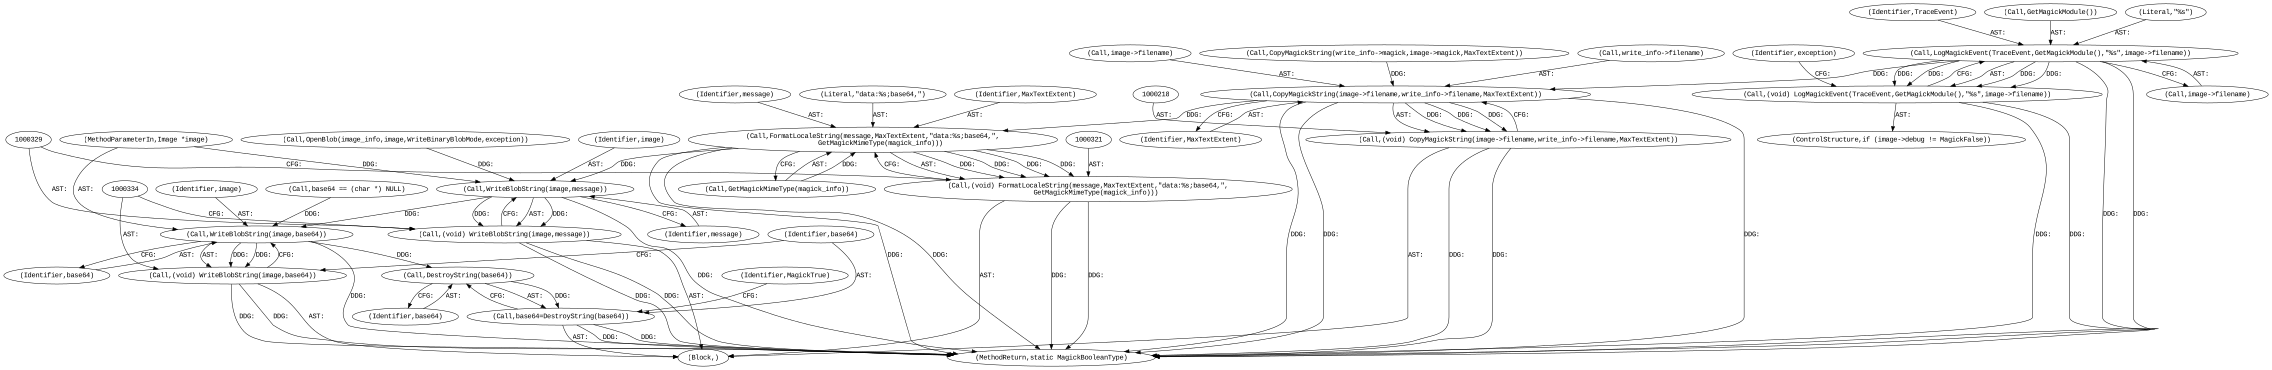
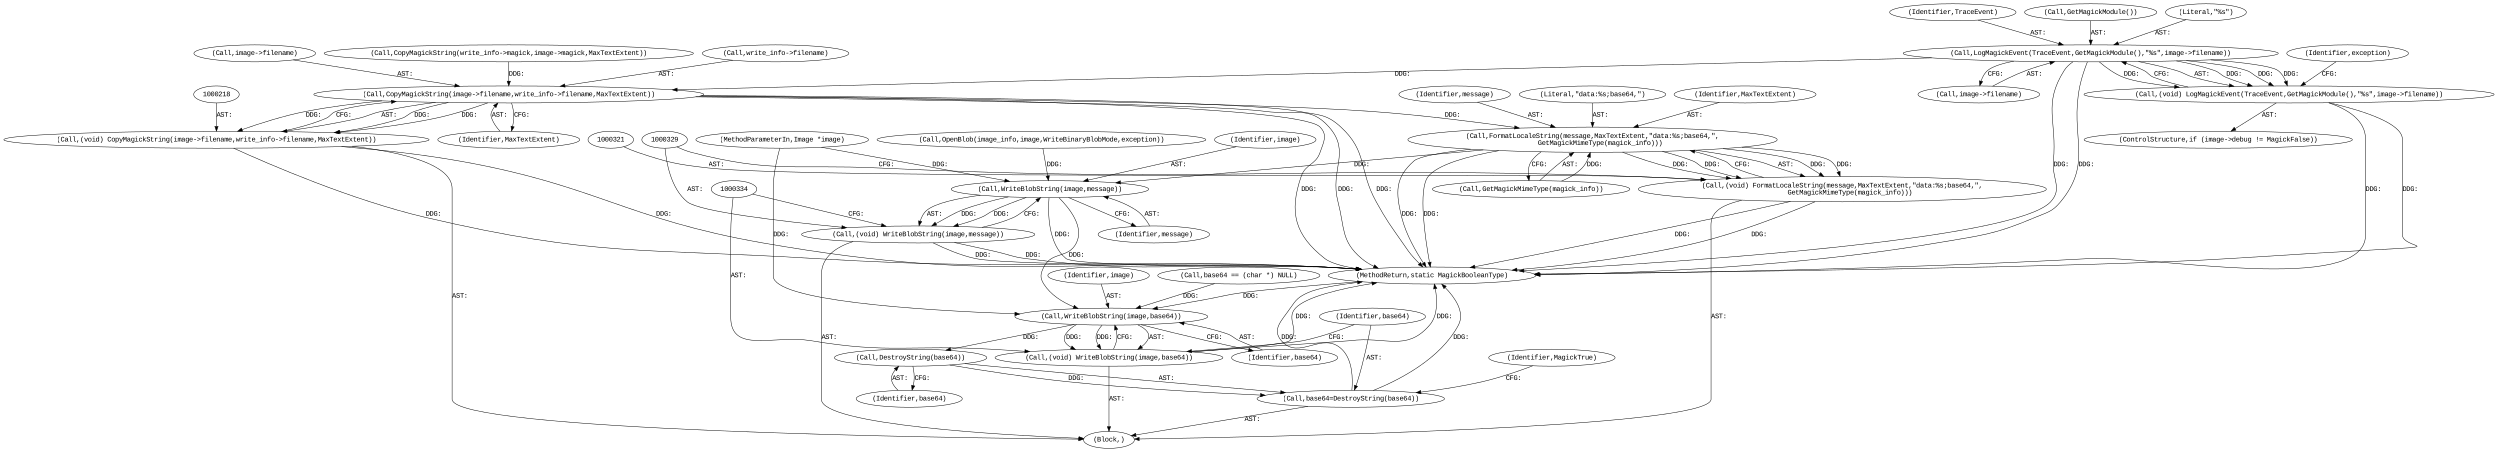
(88, 189) -> (783, 234)
(493, 301) -> none
(594, 342) -> (1258, 291)
